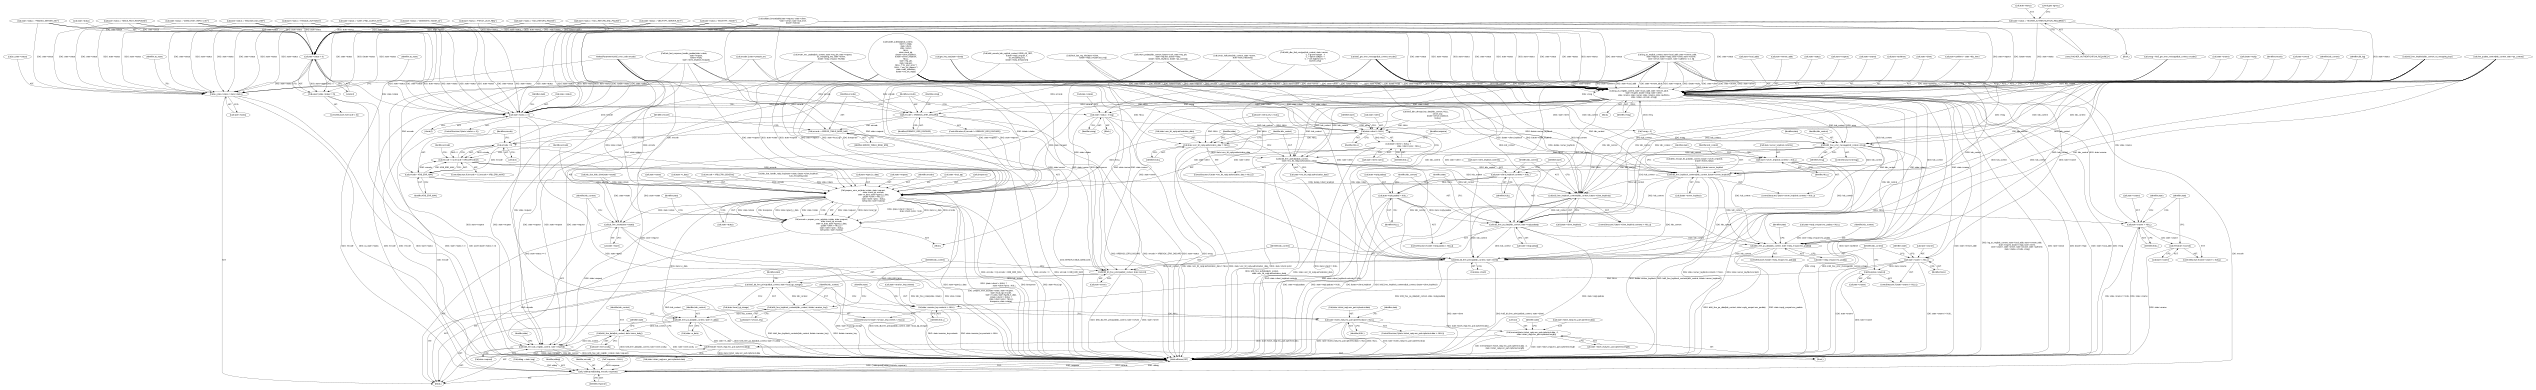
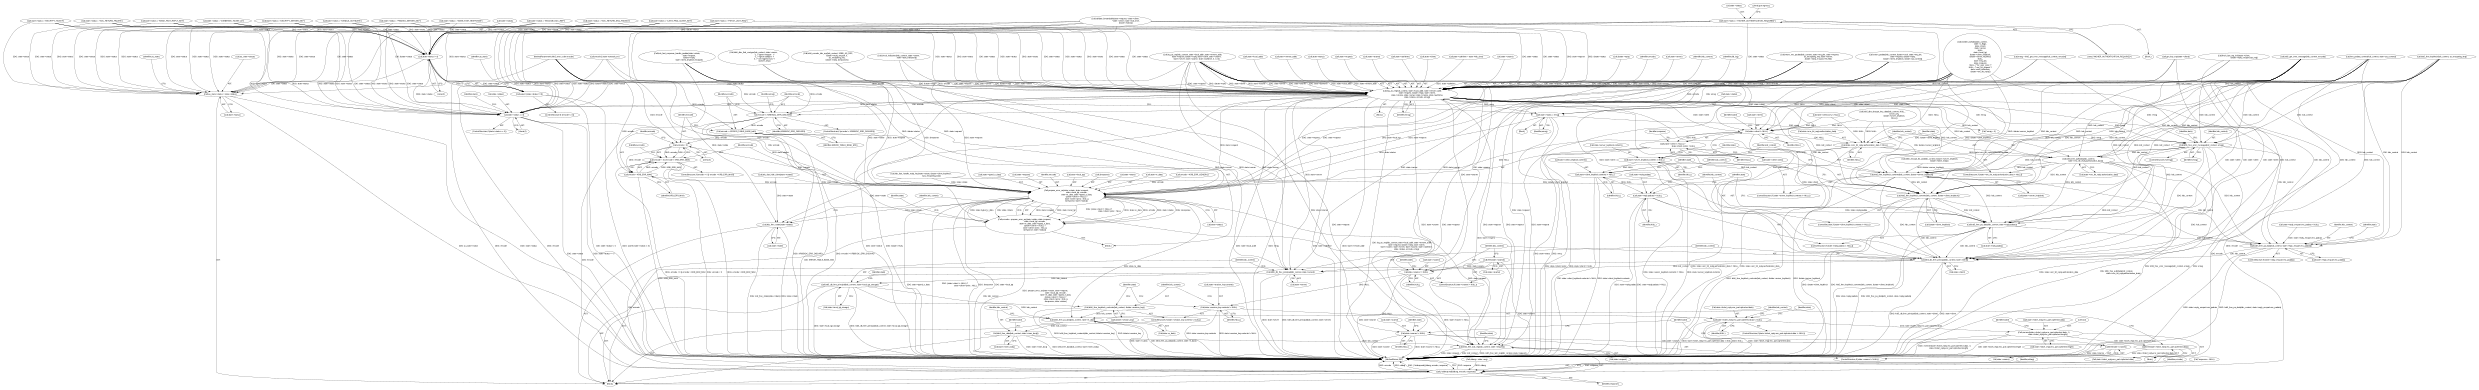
(1759, 209) -> none
(1889, 265) -> (1462, 266)
